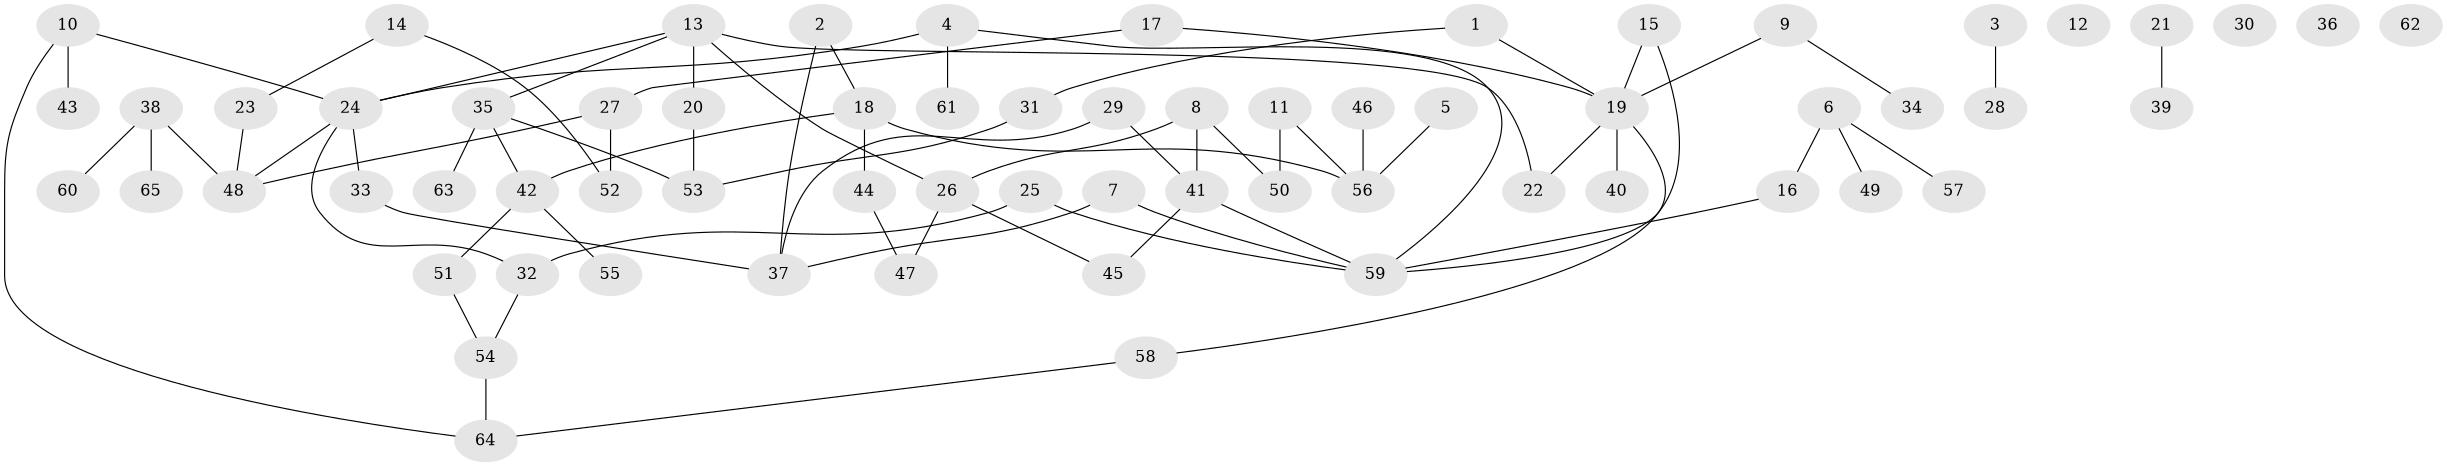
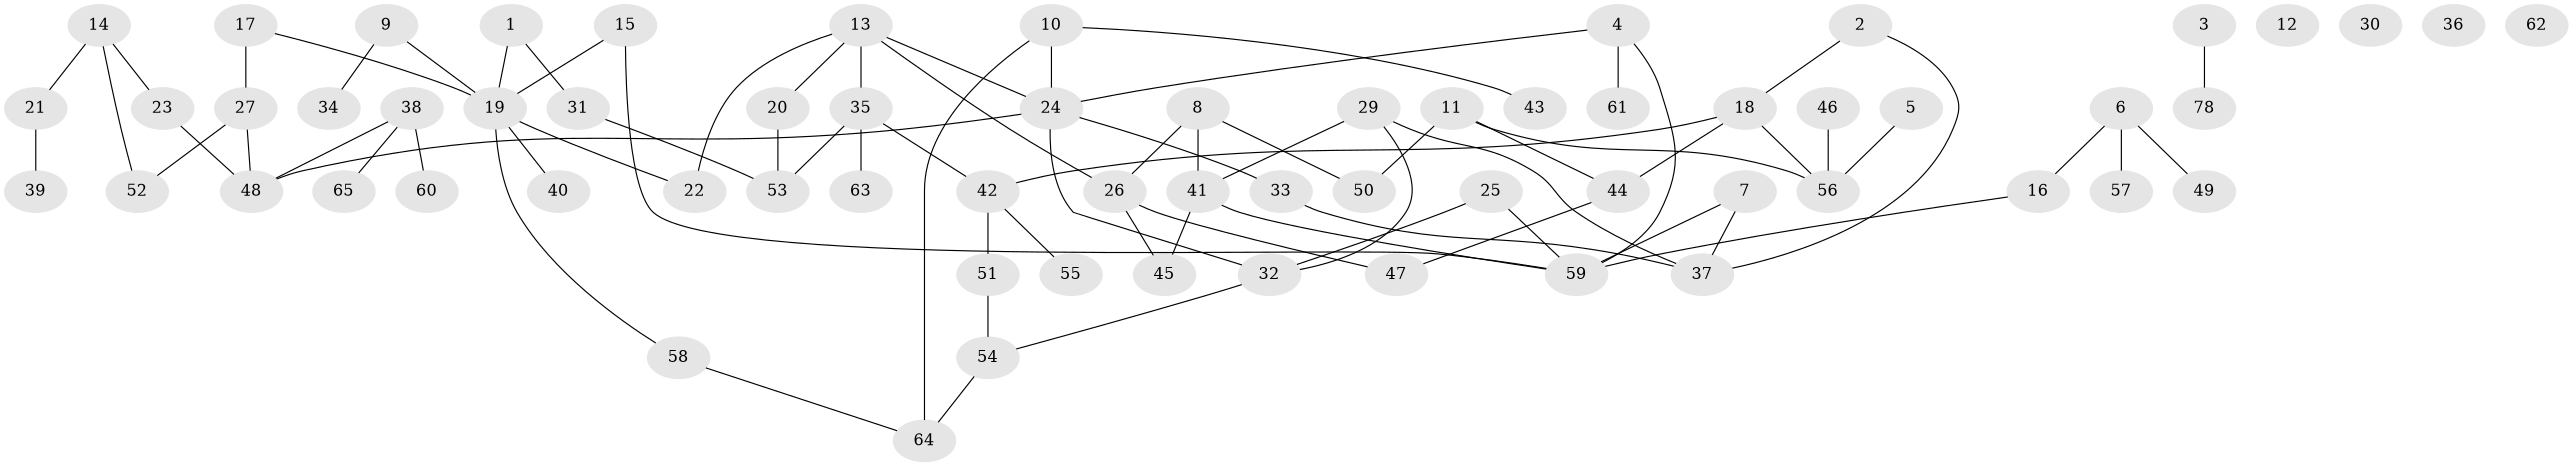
none -> (68, 67)
(1996, 108) -> (2204, 108)
none -> (1538, 151)
none -> (1400, 220)
